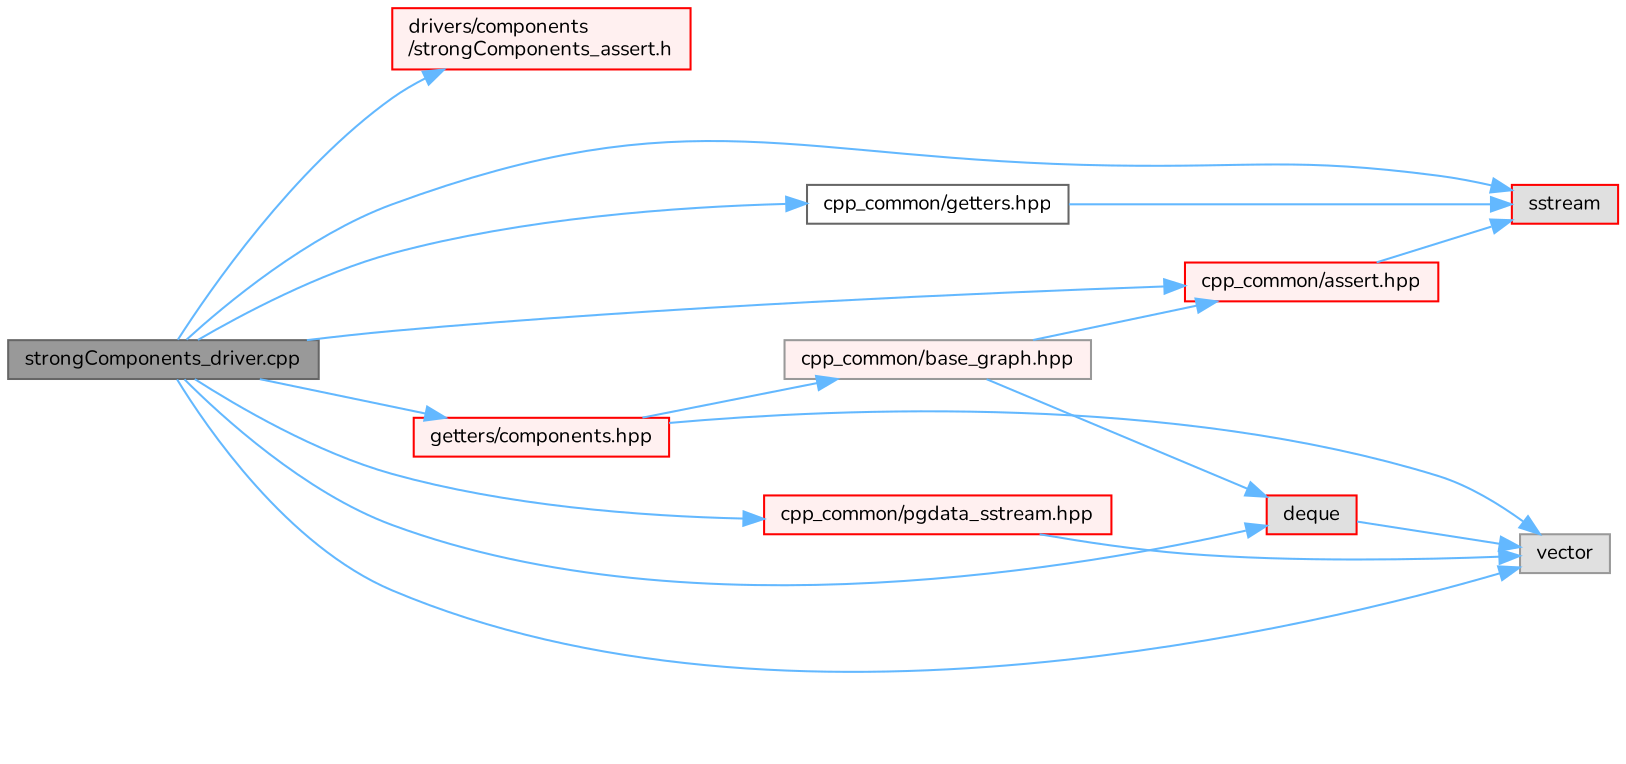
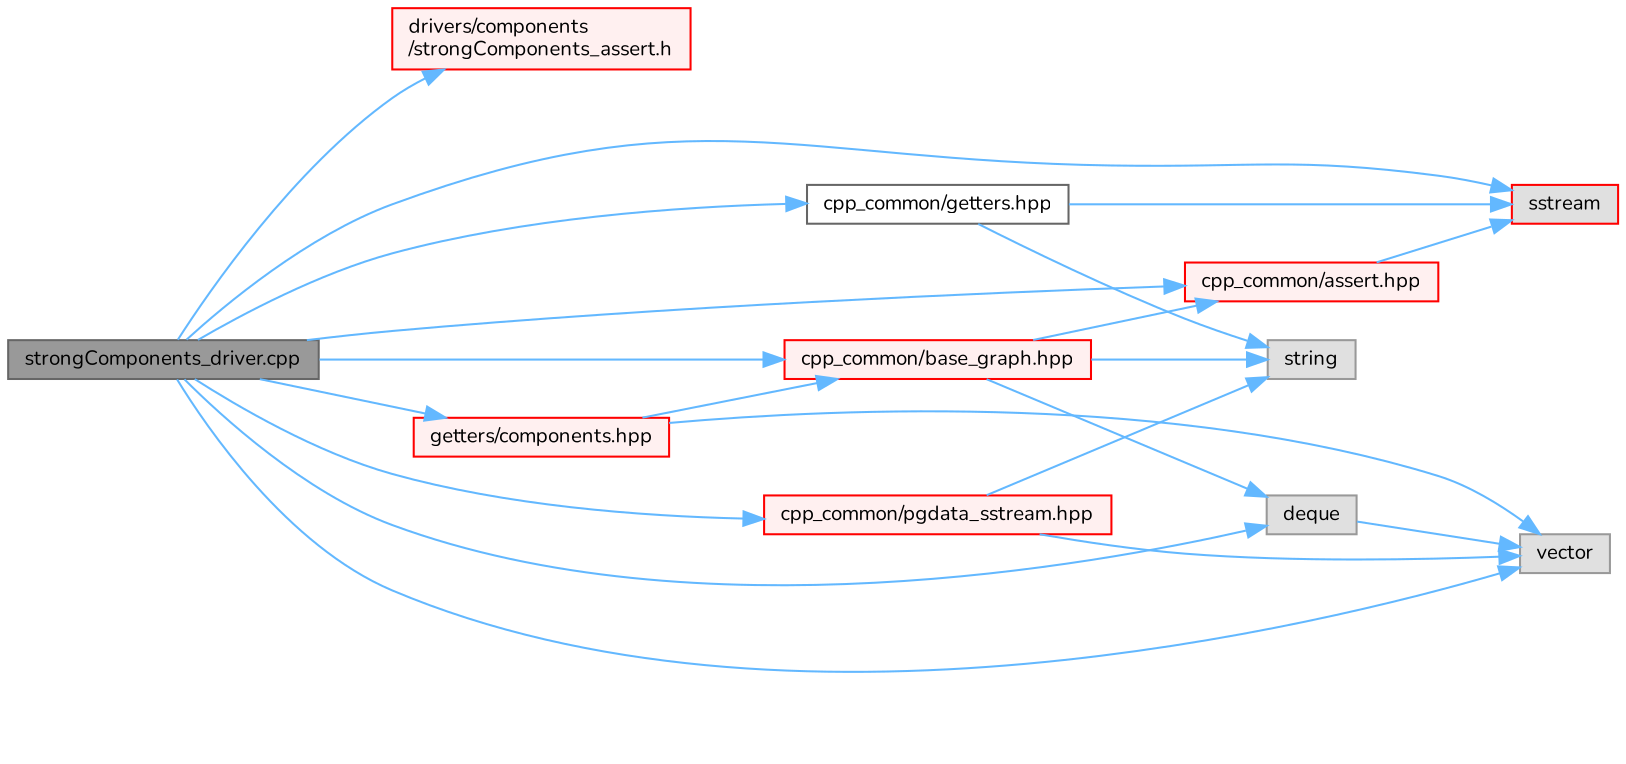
none -> (541, 360)
(938, 360) -> (938, 360)
none -> (1312, 360)
(1312, 515) -> (1312, 515)
